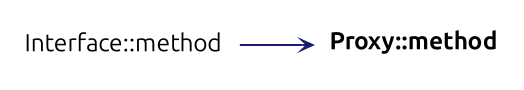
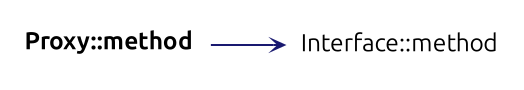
(271, 45) -> (242, 45)
